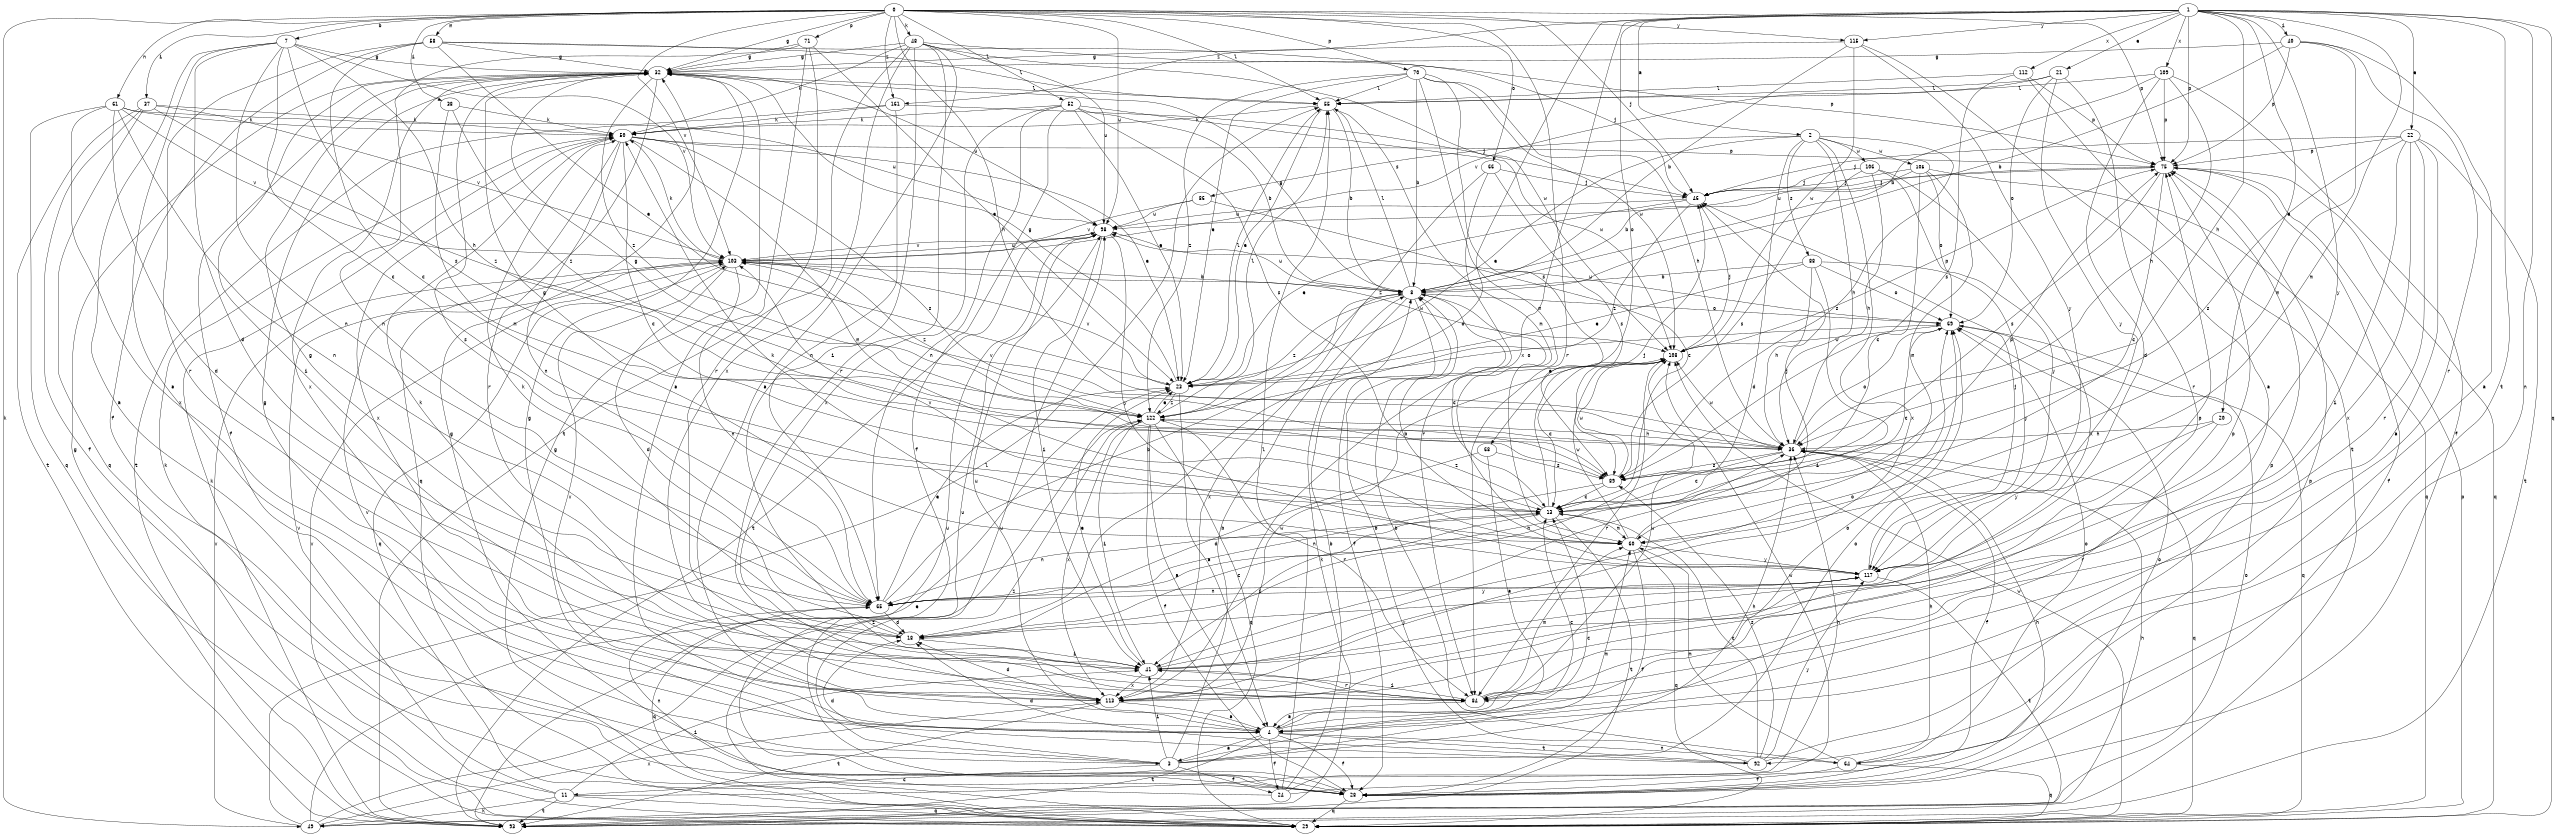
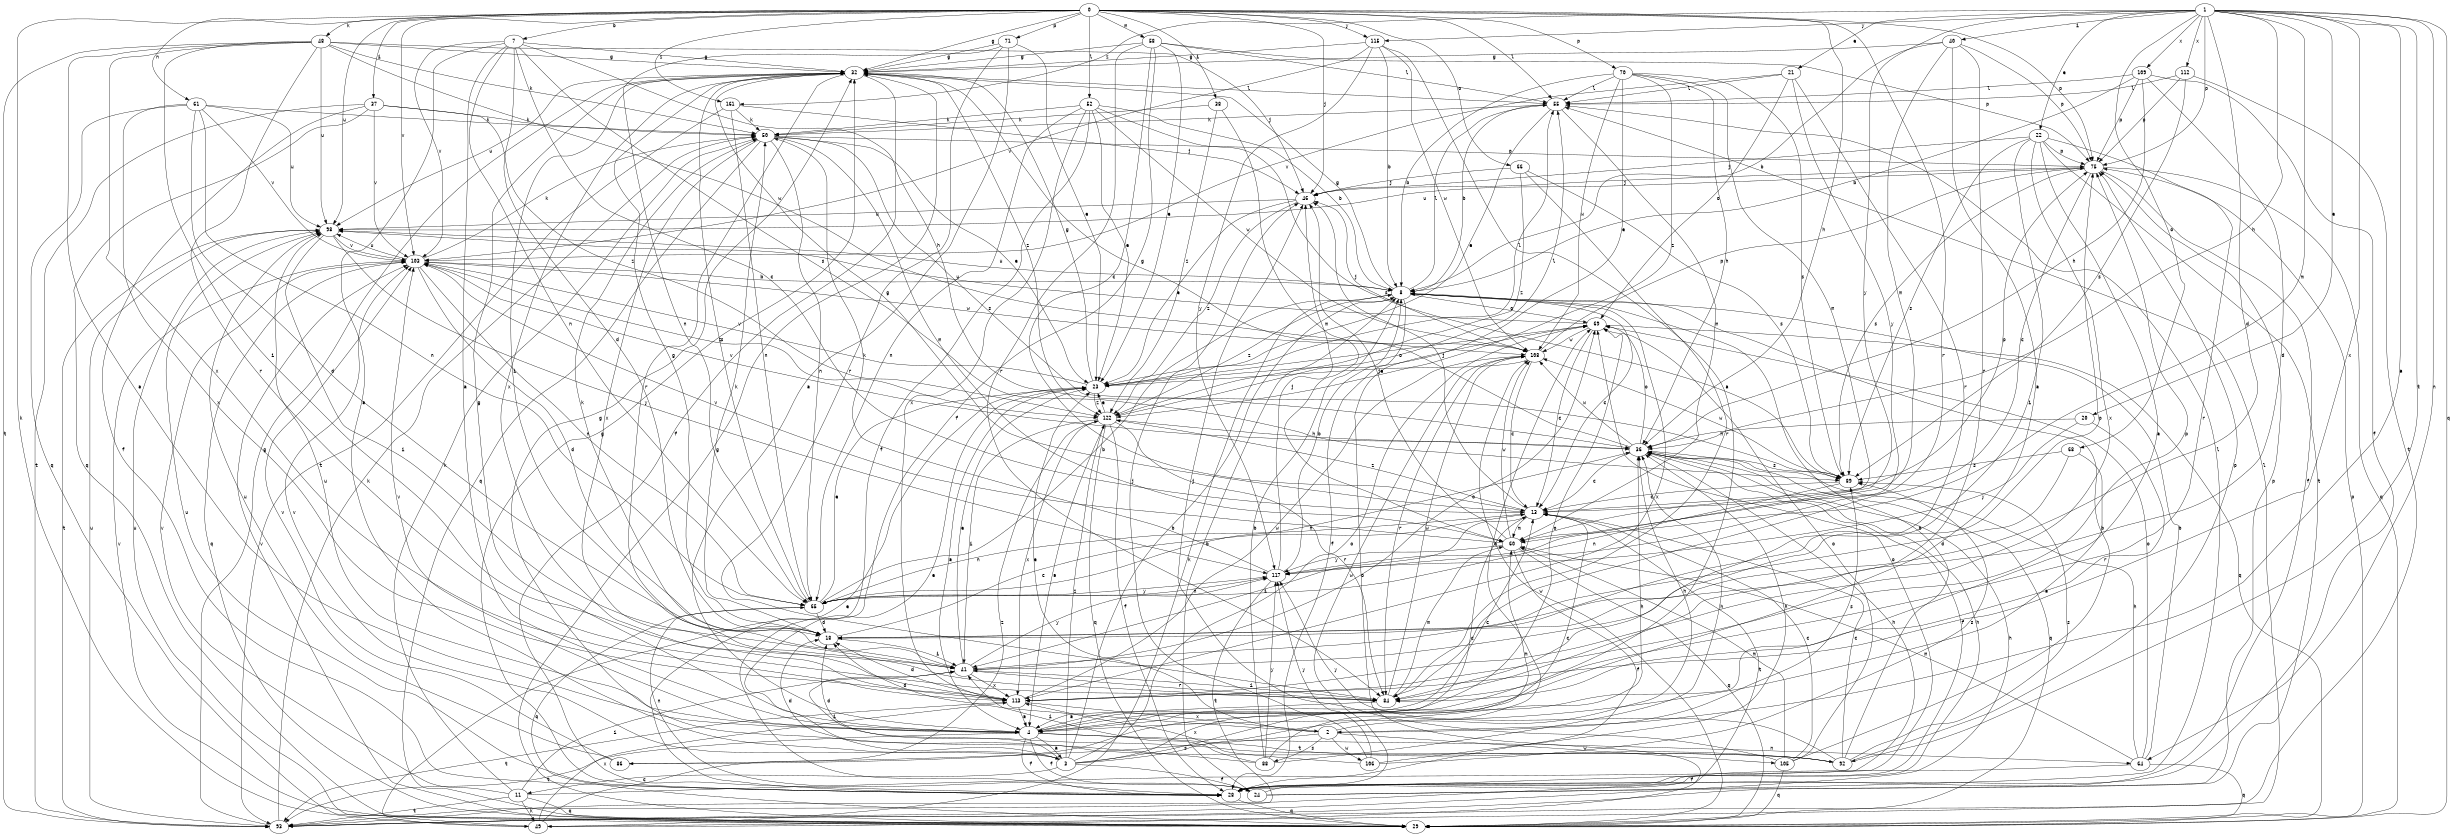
none -> (906, 183)
(963, 412) -> none
(1711, 543) -> (1192, 719)
